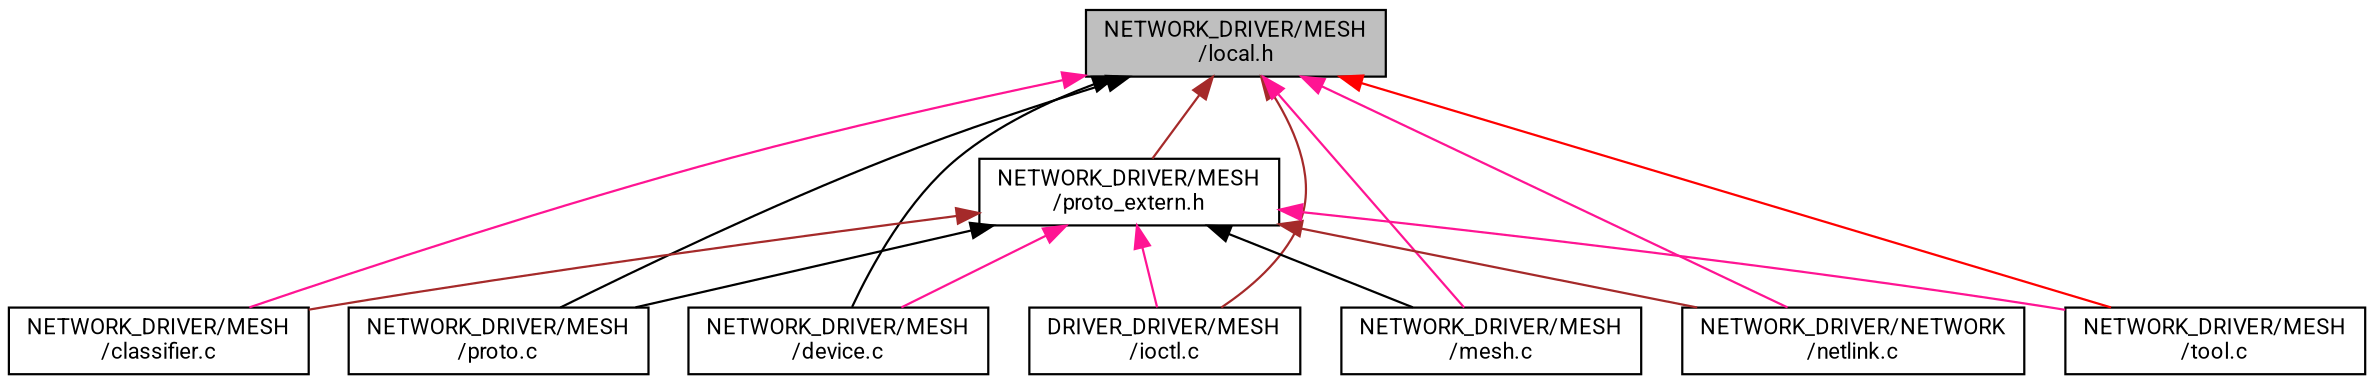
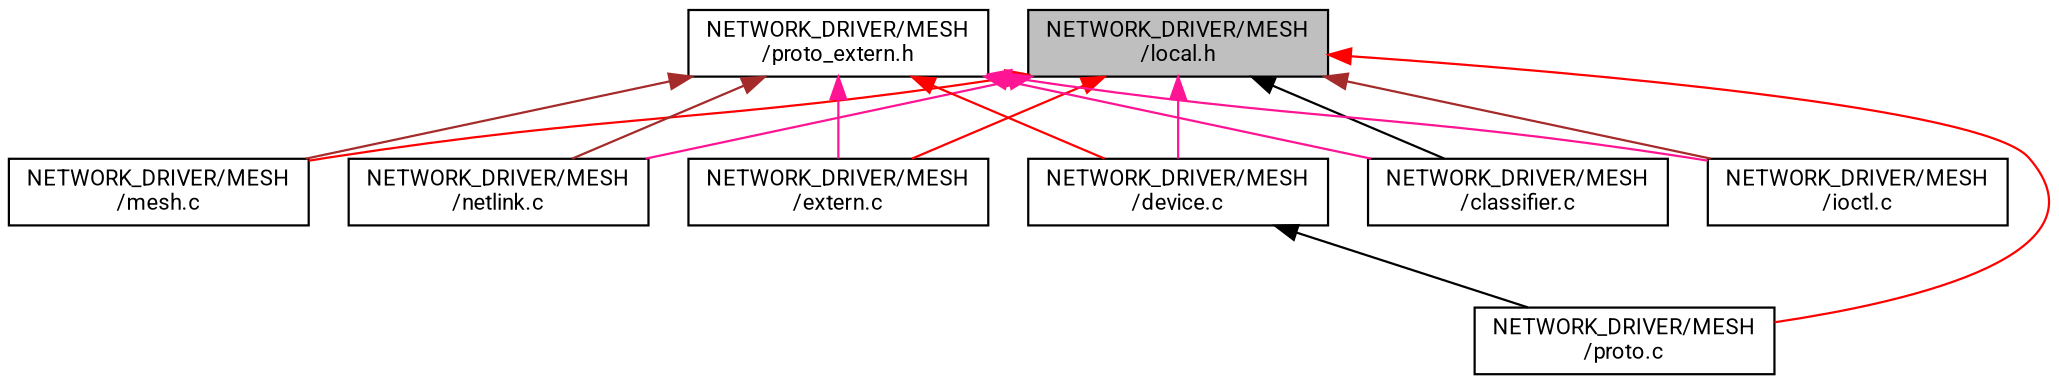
(1176, 127) -> none
(947, 168) -> (1178, 132)
(652, 180) -> (1389, 135)
(829, 183) -> (1874, 111)
(1371, 201) -> (622, 122)
(616, 262) -> (1198, 122)
(803, 269) -> (1412, 270)
(1321, 271) -> (488, 120)
(974, 272) -> (1027, 126)
(1165, 341) -> (1858, 192)
(1853, 341) -> (499, 192)
(2215, 341) -> (838, 192)
